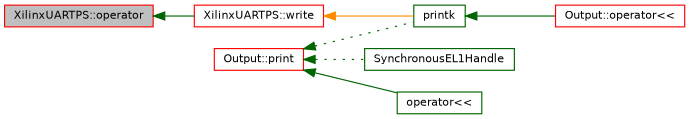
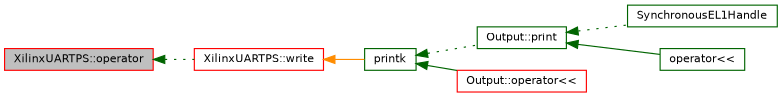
(180, 16) -> (180, 59)
(364, 34) -> (452, 49)
(259, 59) -> (522, 38)
